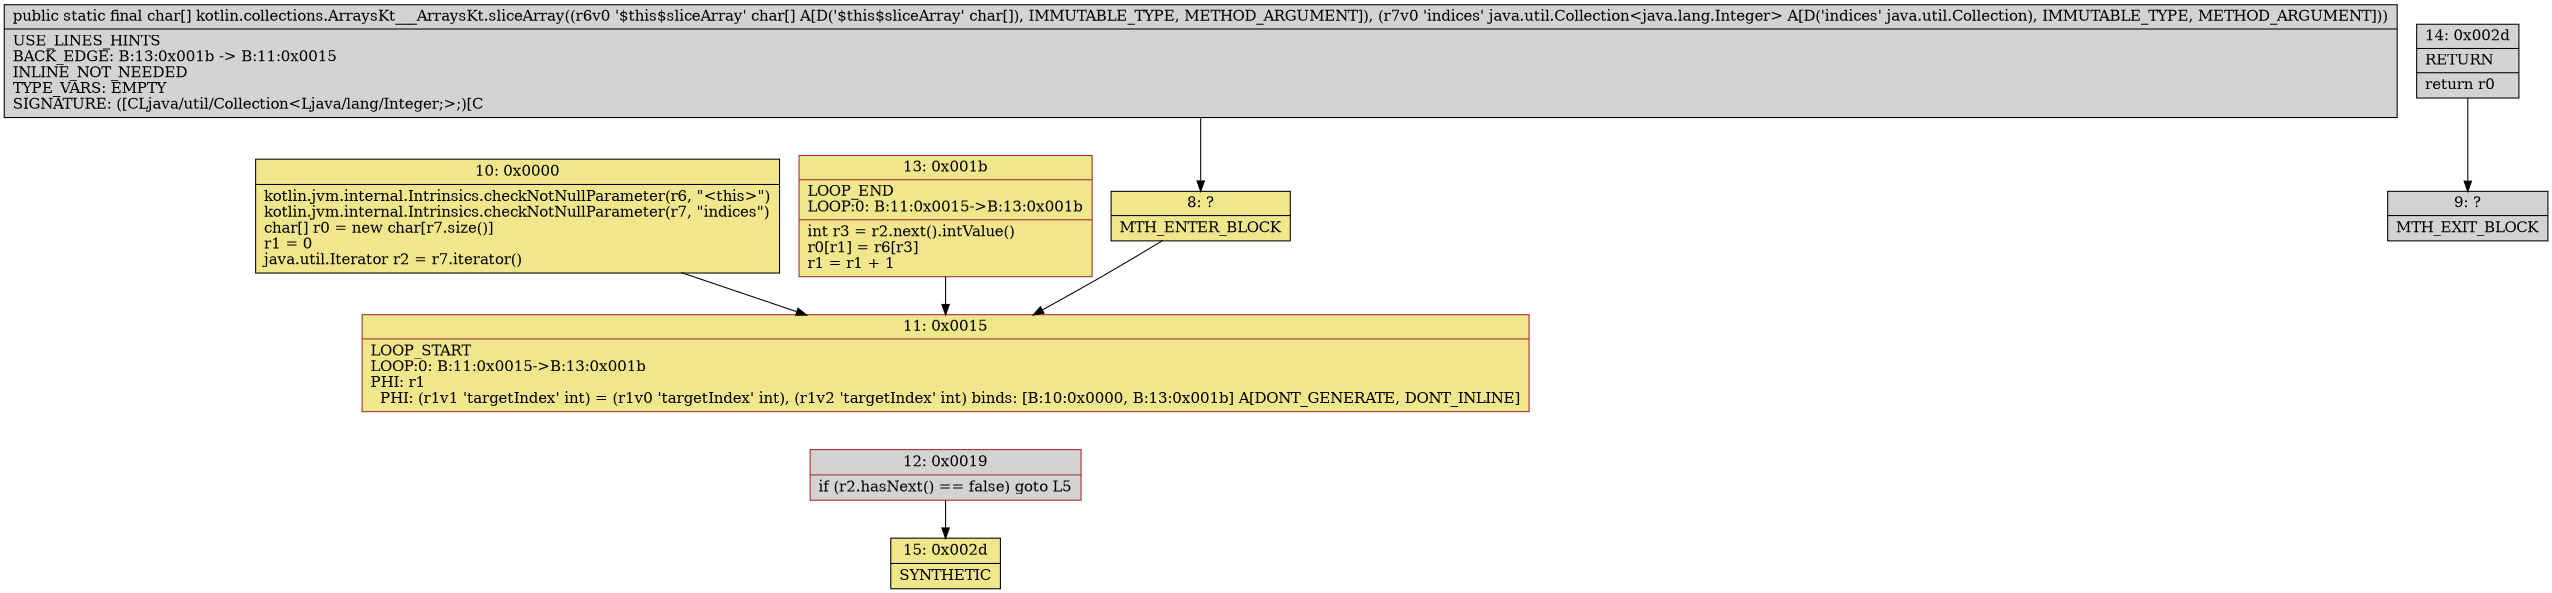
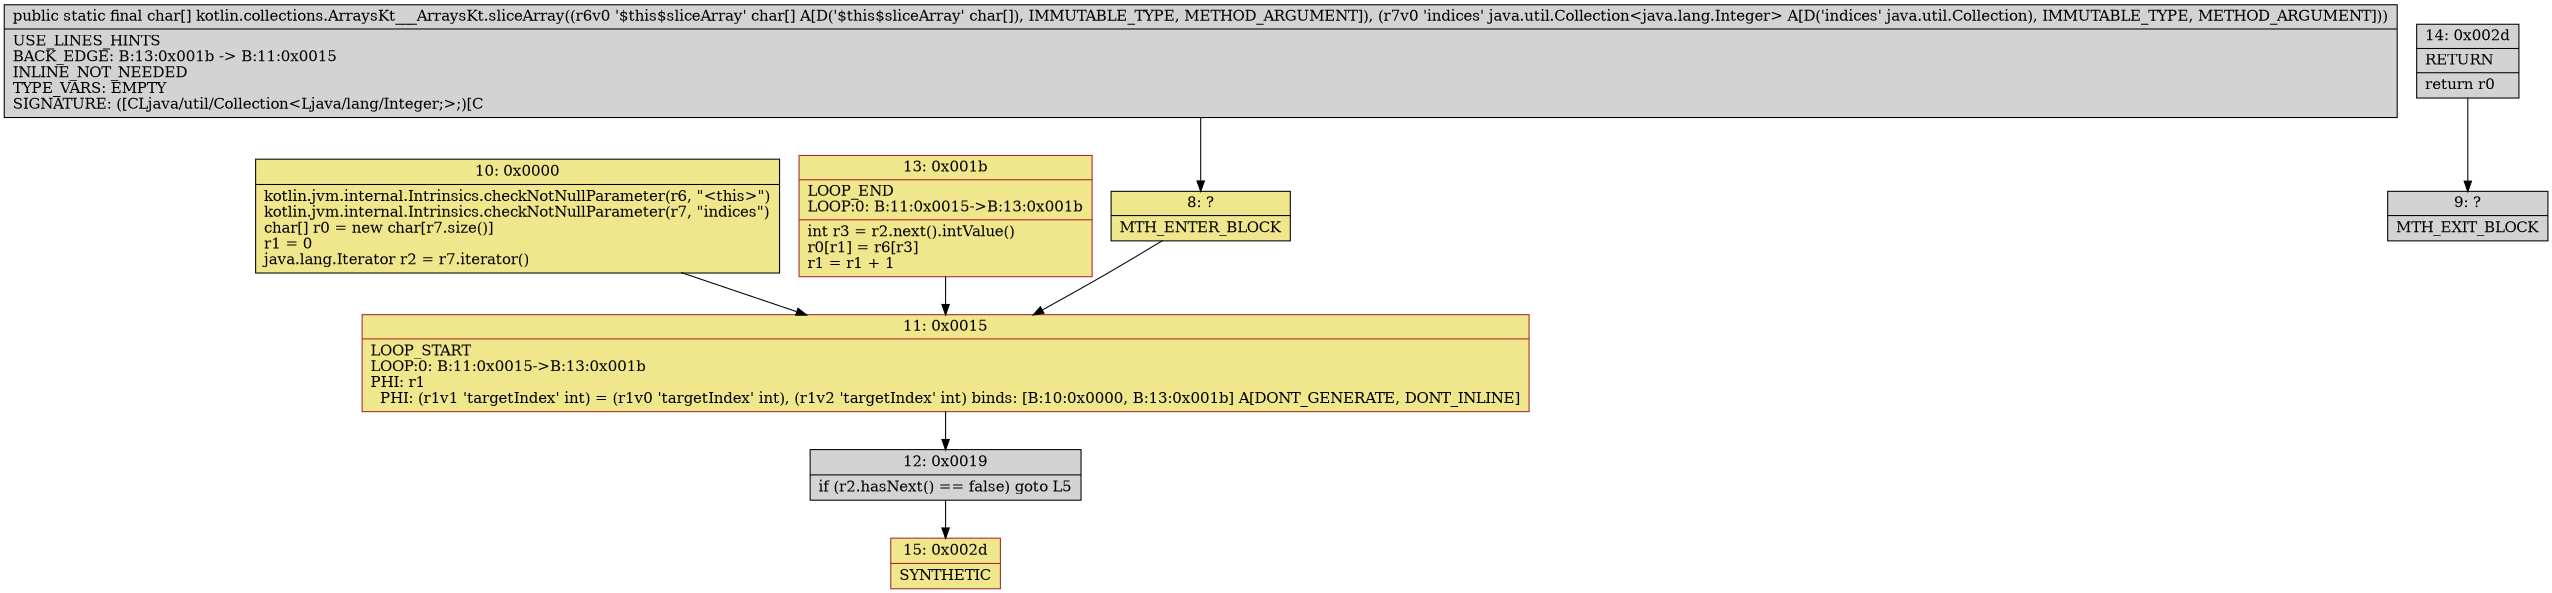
(393, 260) -> (397, 260)
none -> (946, 425)
(946, 475) -> (946, 475)
(946, 563) -> (946, 563)
